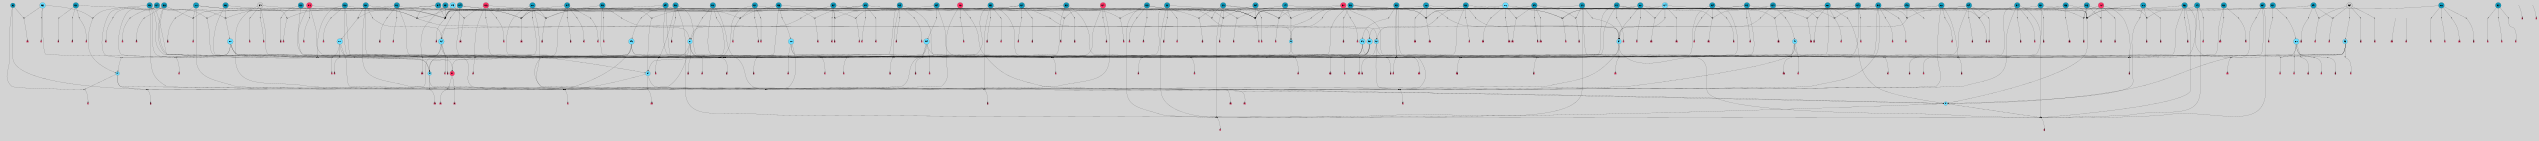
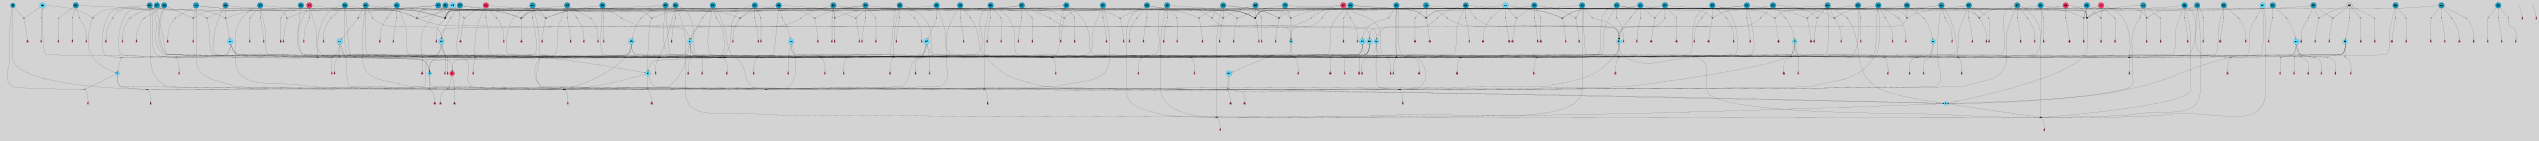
(260, 5) -> (260, 5)
(960, 5) -> (960, 5)
(1103, 5) -> (1103, 5)
(1665, 5) -> (1665, 5)
(2066, 5) -> (2066, 5)
(2263, 5) -> (2263, 5)
none -> (2396, 5)
none -> (1933, 41)
none -> (1229, 73)
